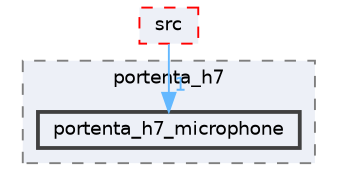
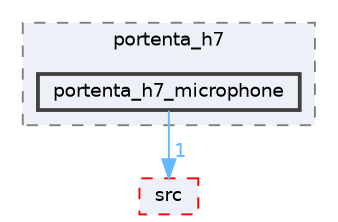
(169, 73) -> (169, 137)
